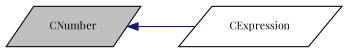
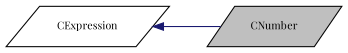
(167, 27) -> (192, 27)
